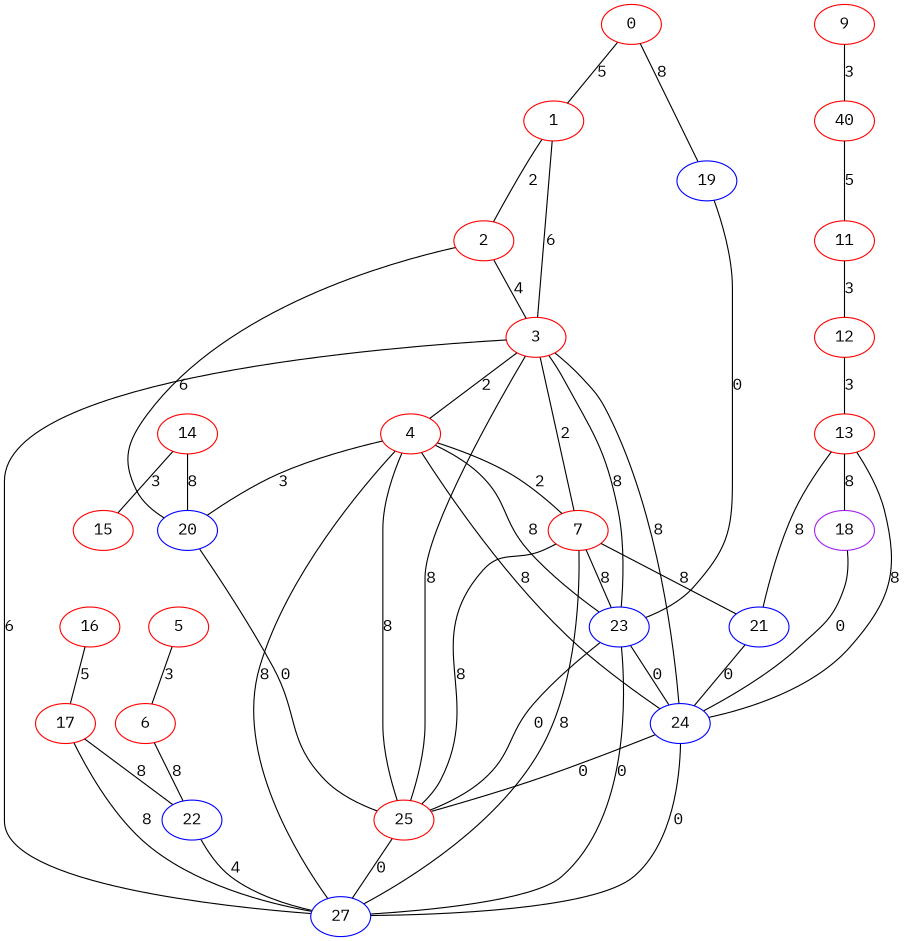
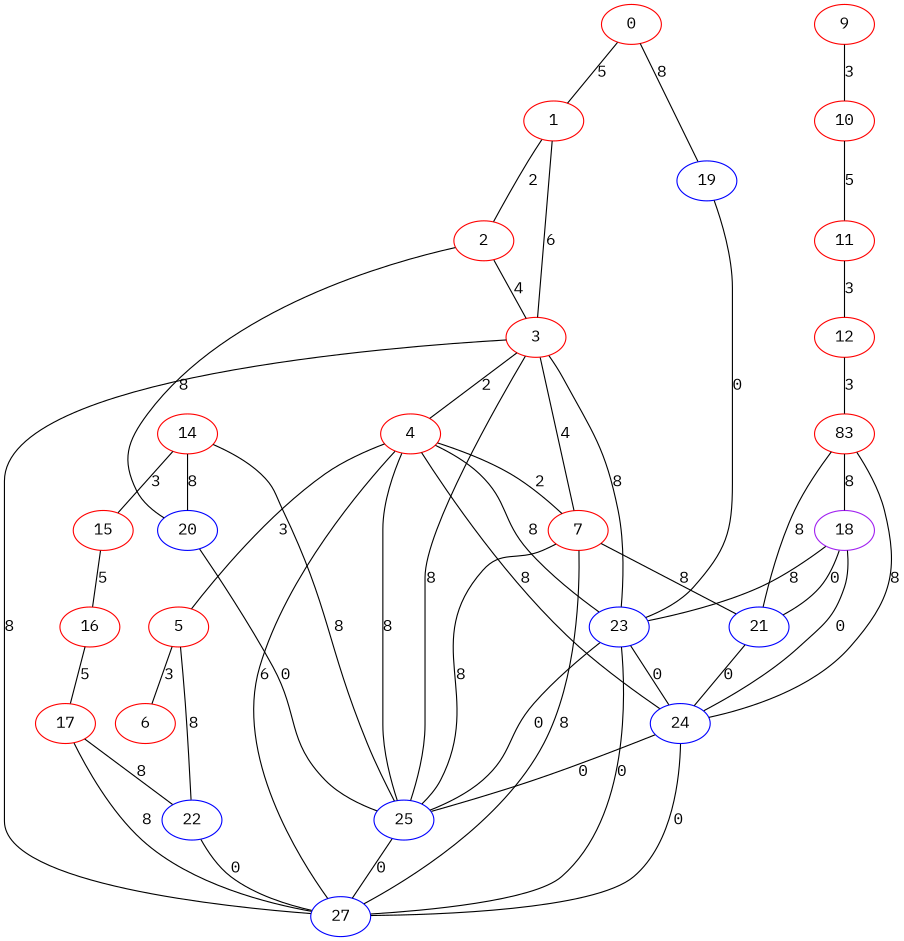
(844, 121) -> (844, 121)
(184, 386) -> (184, 386)
(565, 434) -> (565, 434)
(844, 434) -> (844, 434)
(291, 469) -> (273, 518)
(646, 516) -> none
none -> (97, 579)
(599, 579) -> (742, 595)
none -> (818, 589)
none -> (322, 609)
(9, 627) -> (9, 627)
(265, 675) -> (265, 675)
(169, 772) -> (187, 723)
(404, 820) -> (404, 820)
(236, 868) -> (236, 868)
